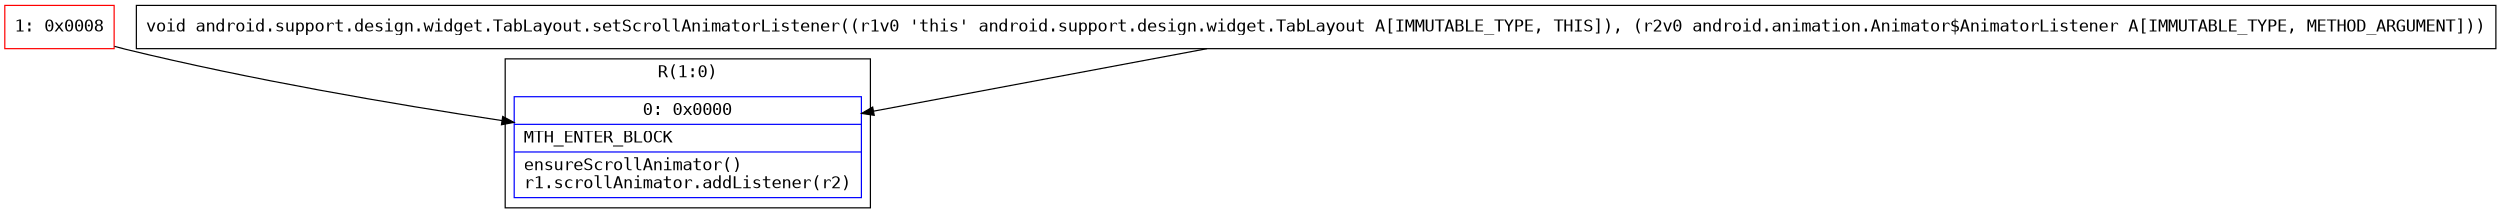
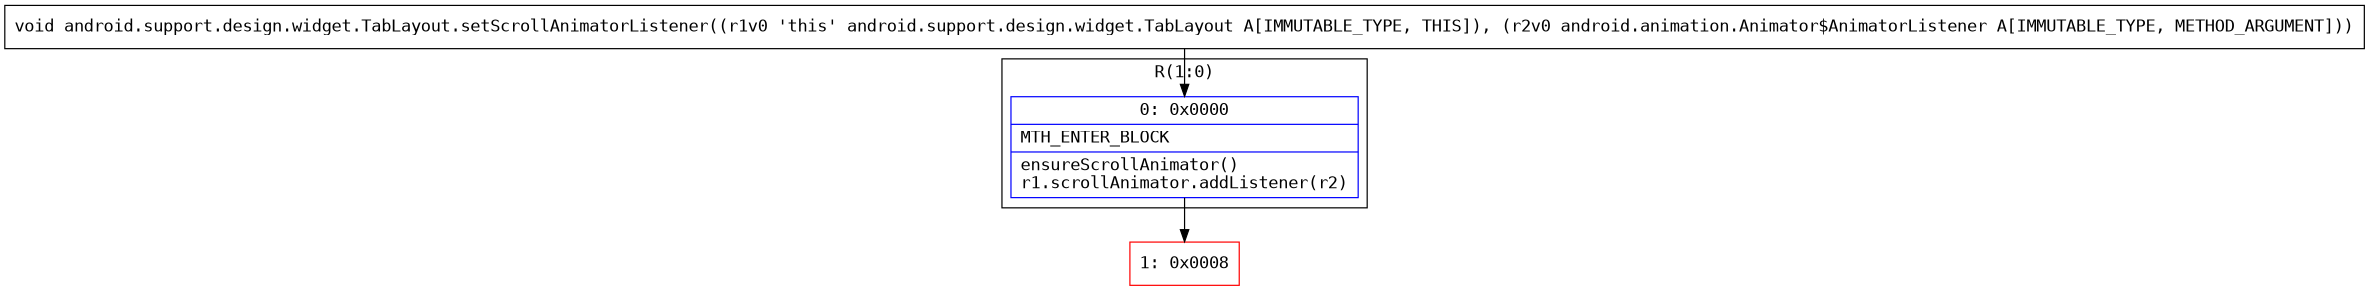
(307, 88) -> (1185, 215)
